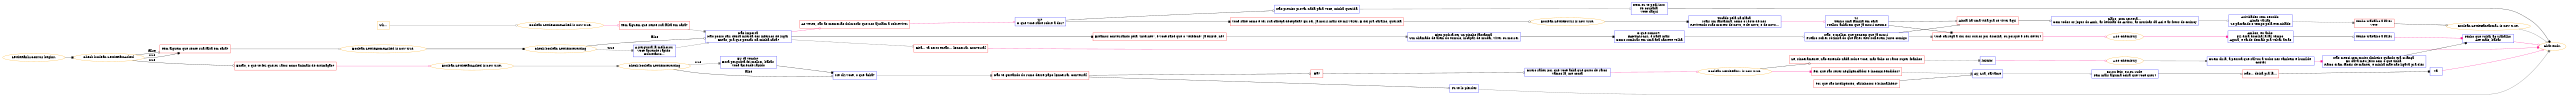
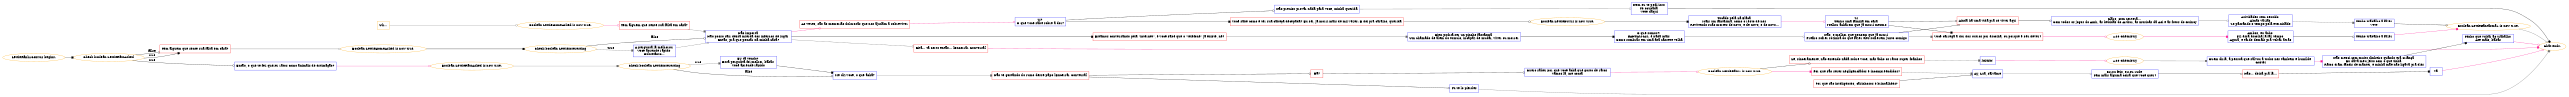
(2374, 23) -> (2374, 23)
(2427, 38) -> (2425, 32)
(285, 66) -> (285, 66)
